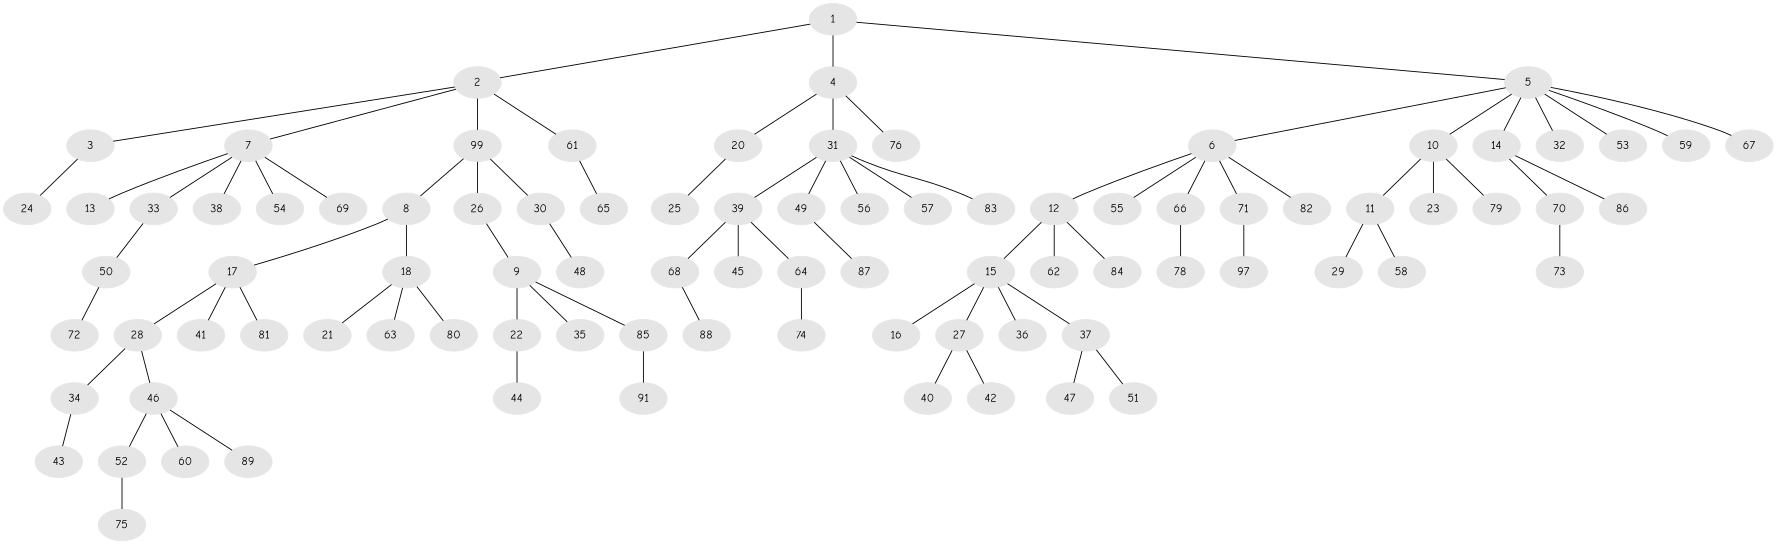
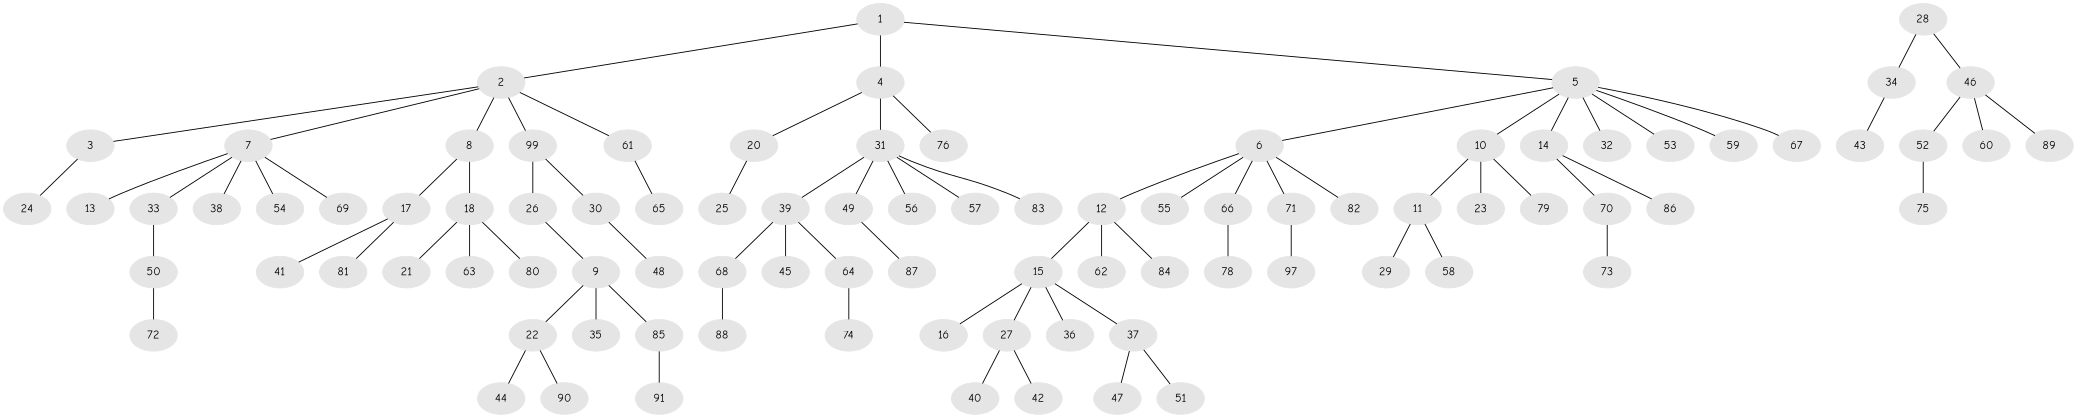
(442, 177) -> (485, 114)
(185, 304) -> none
none -> (564, 399)
